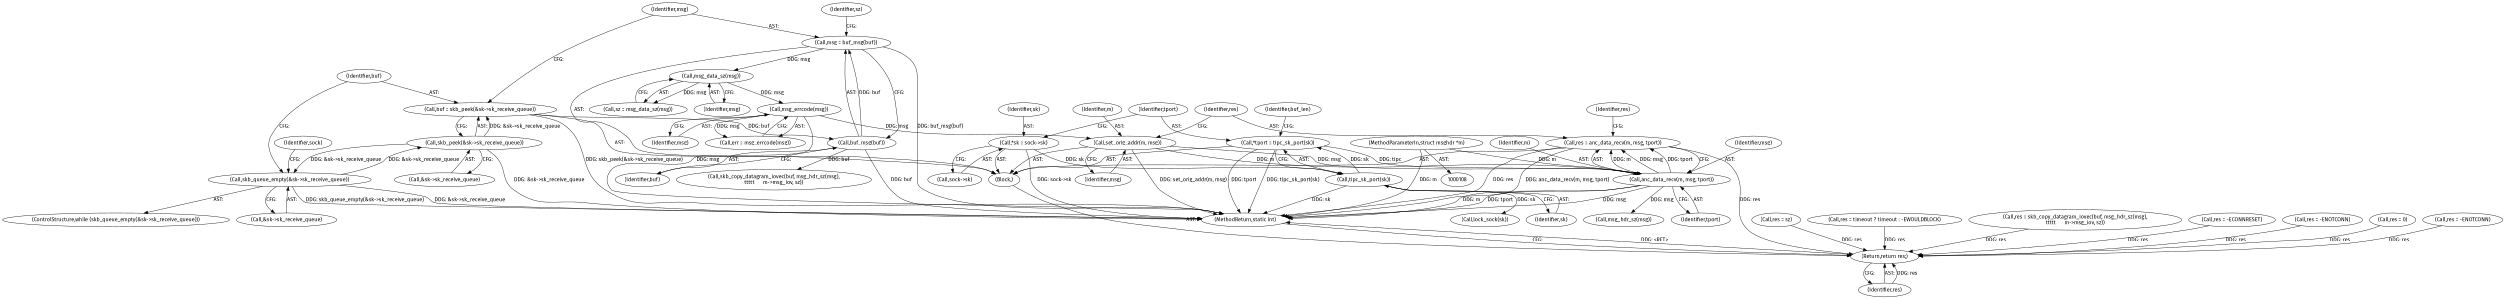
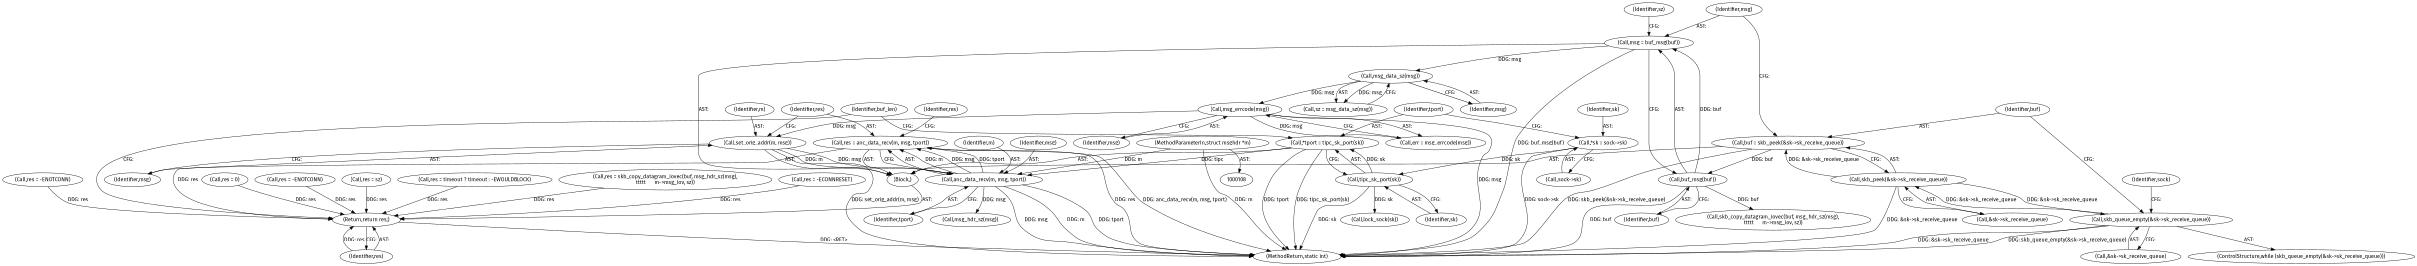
(996, 157) -> none
(1565, 245) -> (346, 129)
